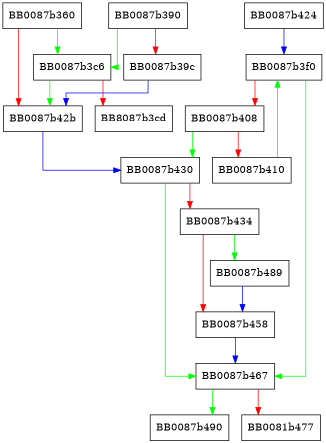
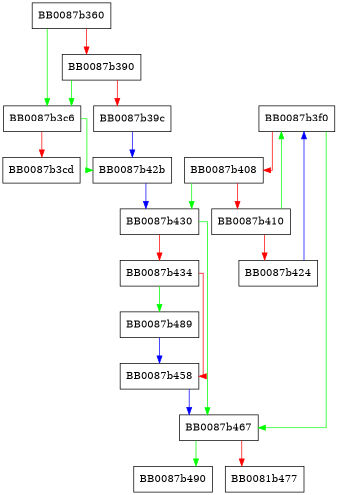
(19, 64) -> (87, 38)
(134, 119) -> (41, 170)
none -> (265, 244)
